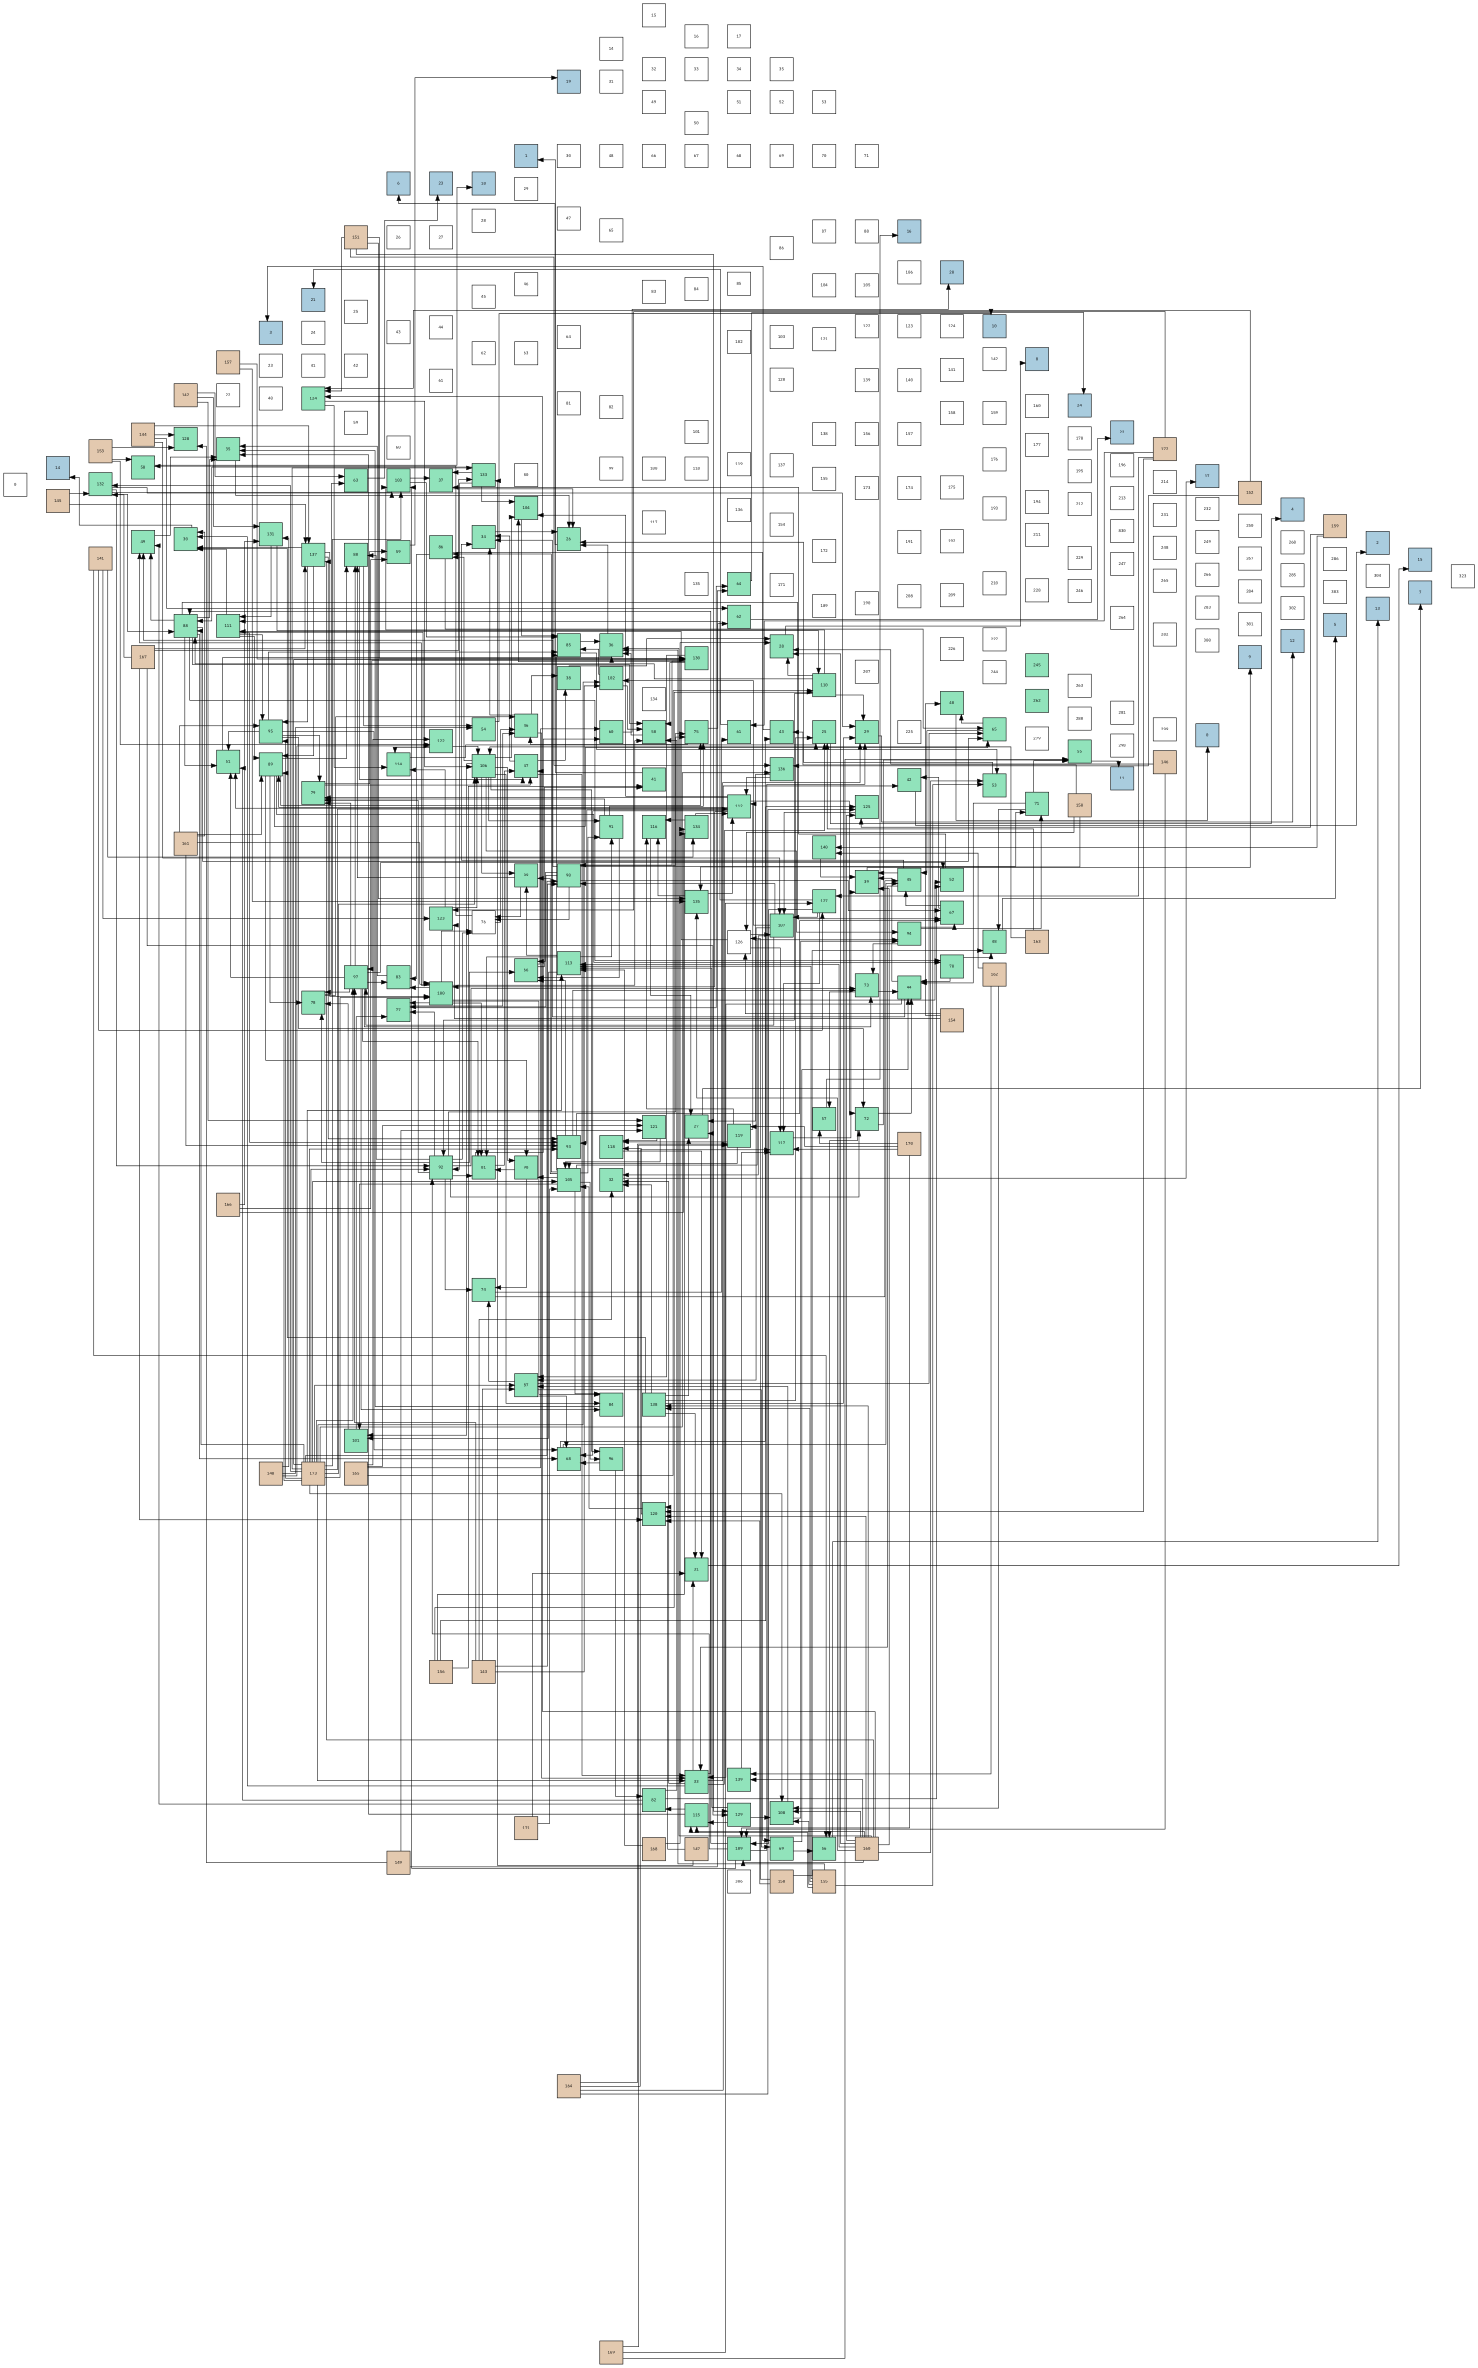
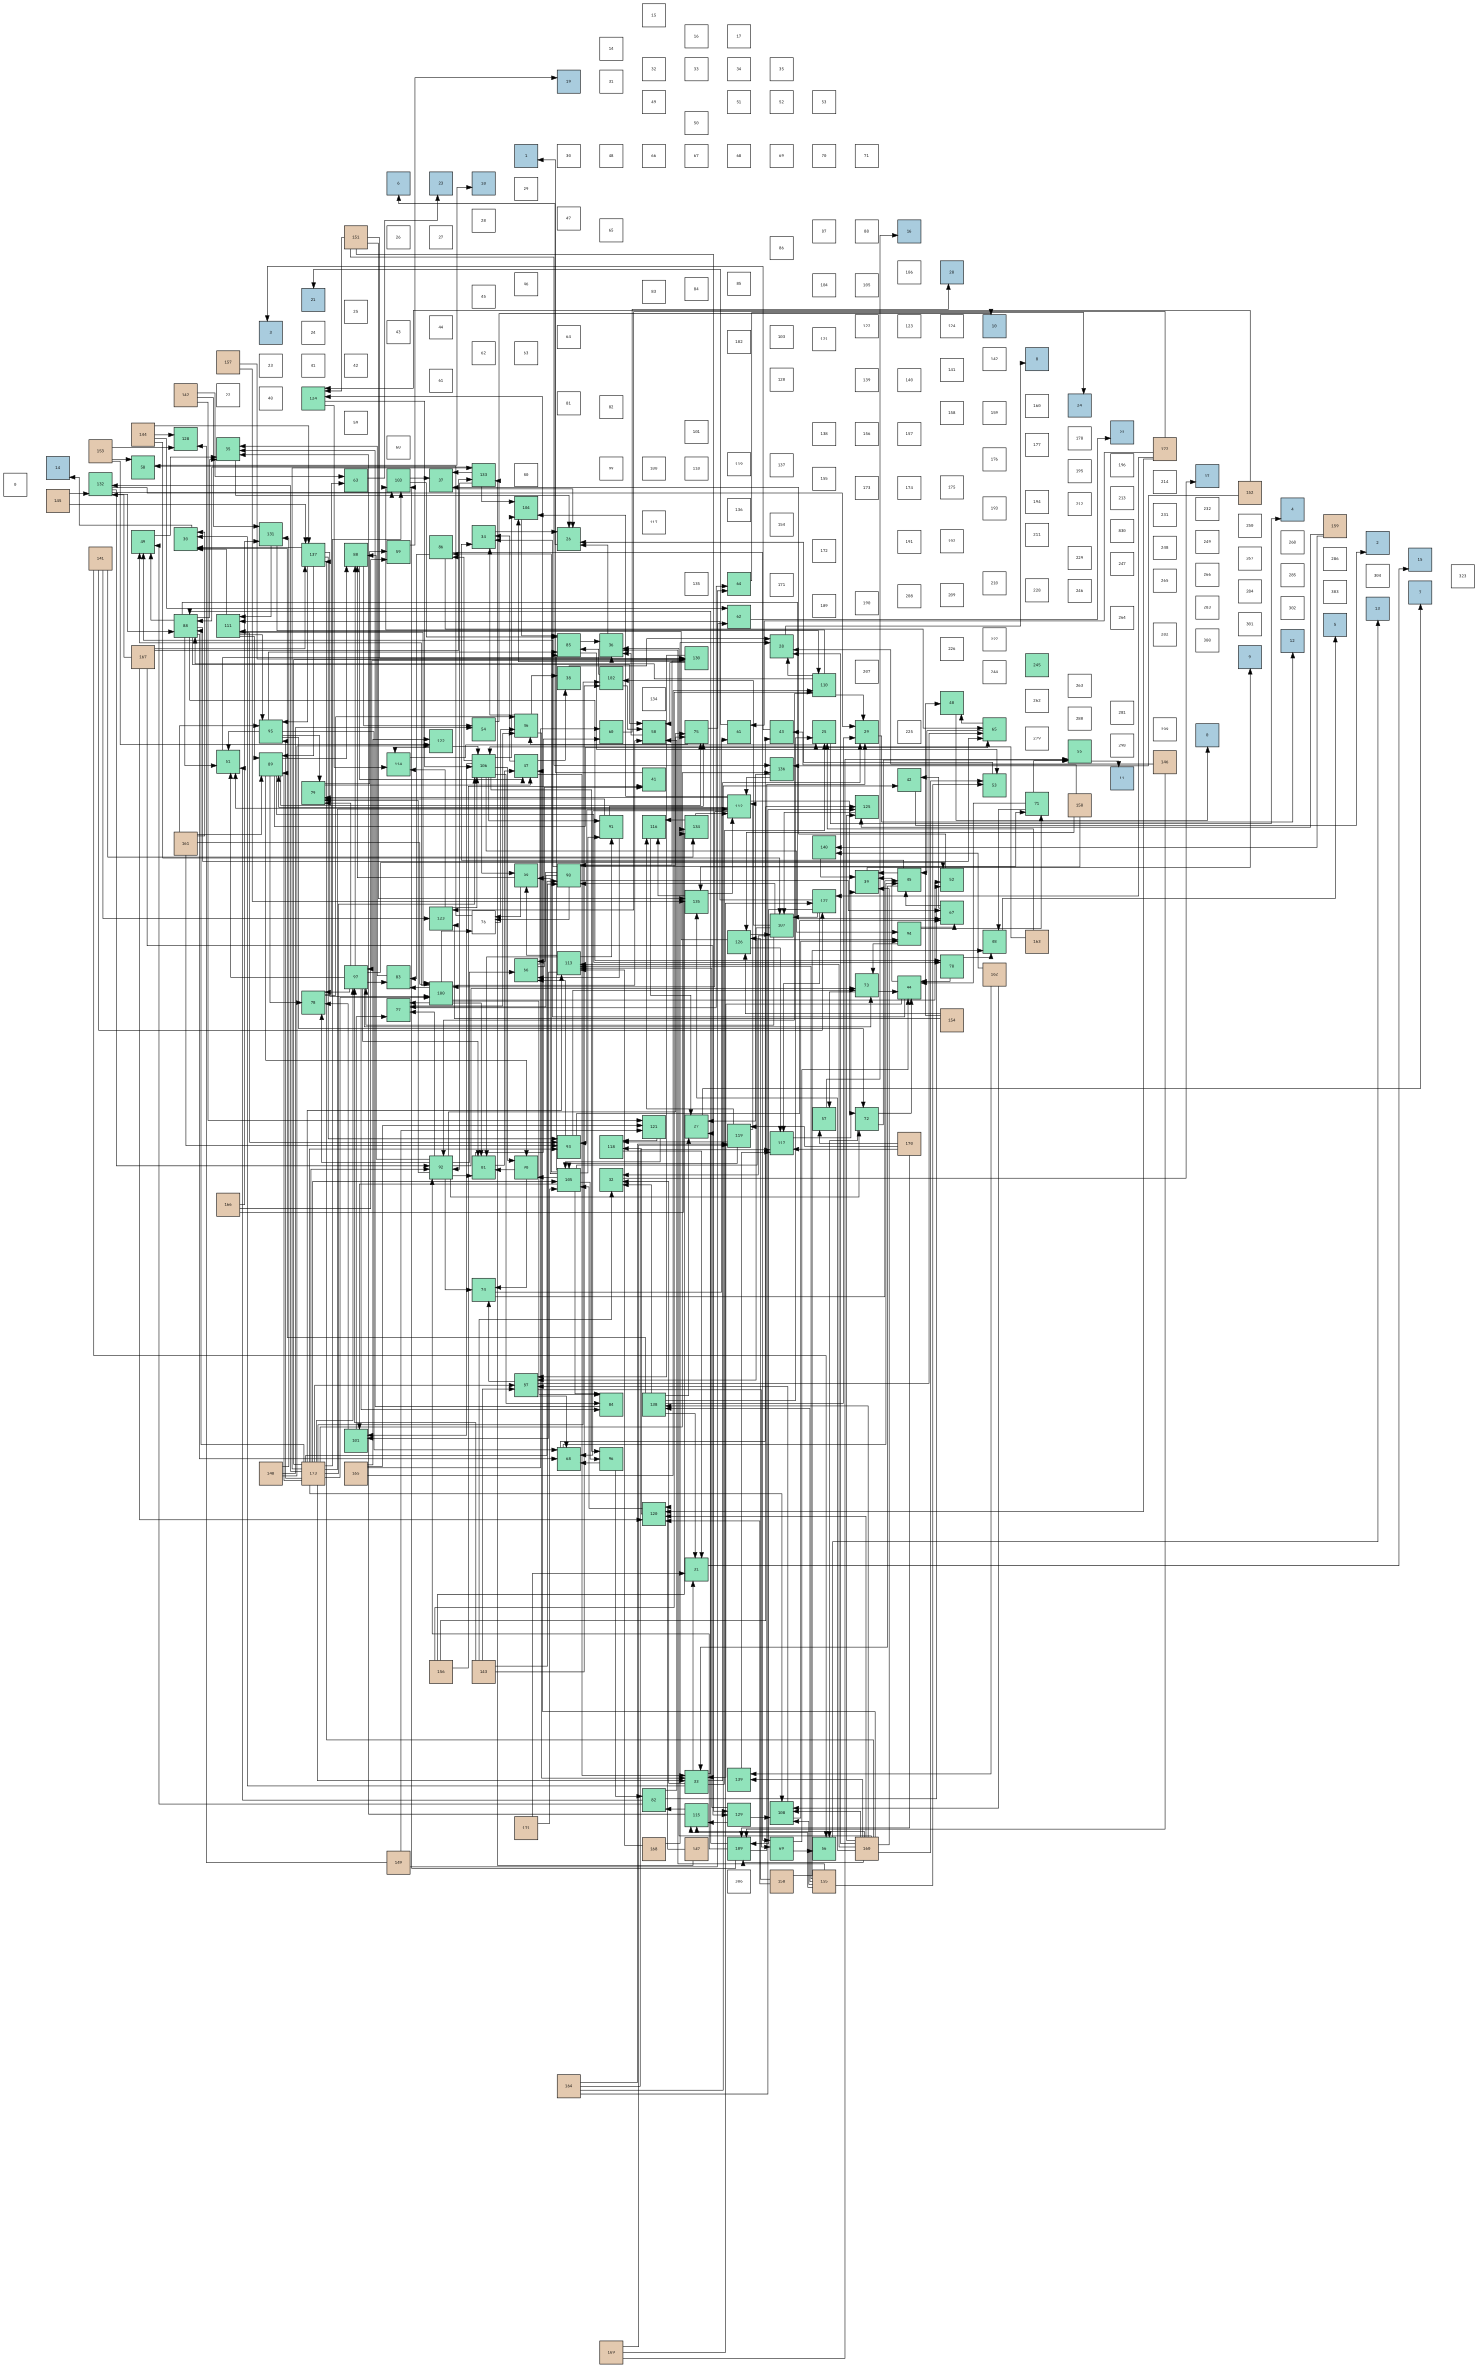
(1037, 701) -> (1037, 701)
(739, 942) -> (739, 942)
(462, 1049) -> none
